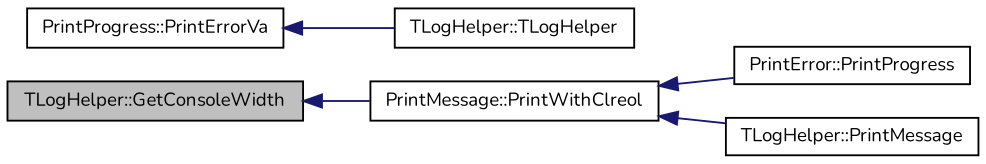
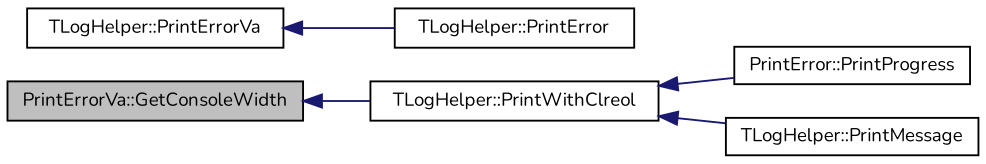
(155, 28) -> (155, 28)
(514, 28) -> (514, 28)
(155, 101) -> (155, 101)
(514, 101) -> (514, 101)
